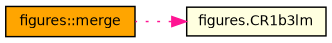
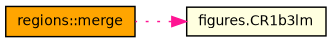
(70, 22) -> (70, 22)
